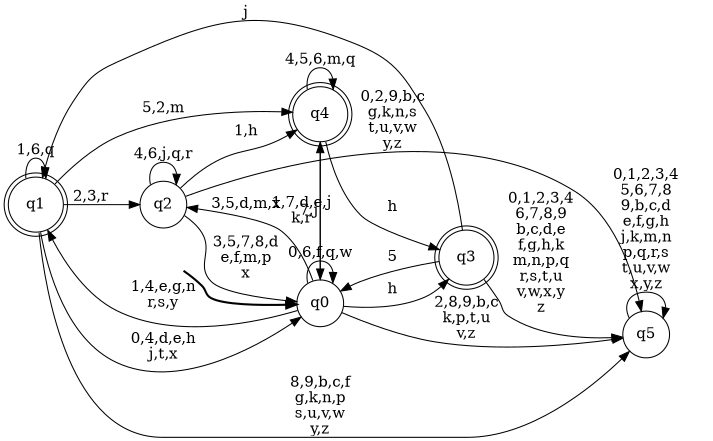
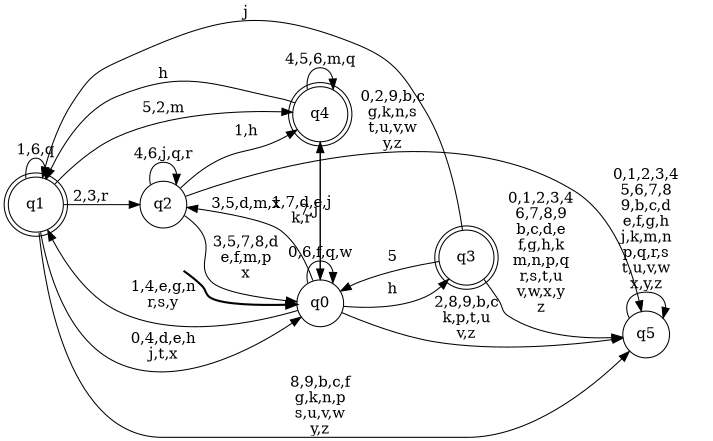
(359, 213) -> (156, 84)
